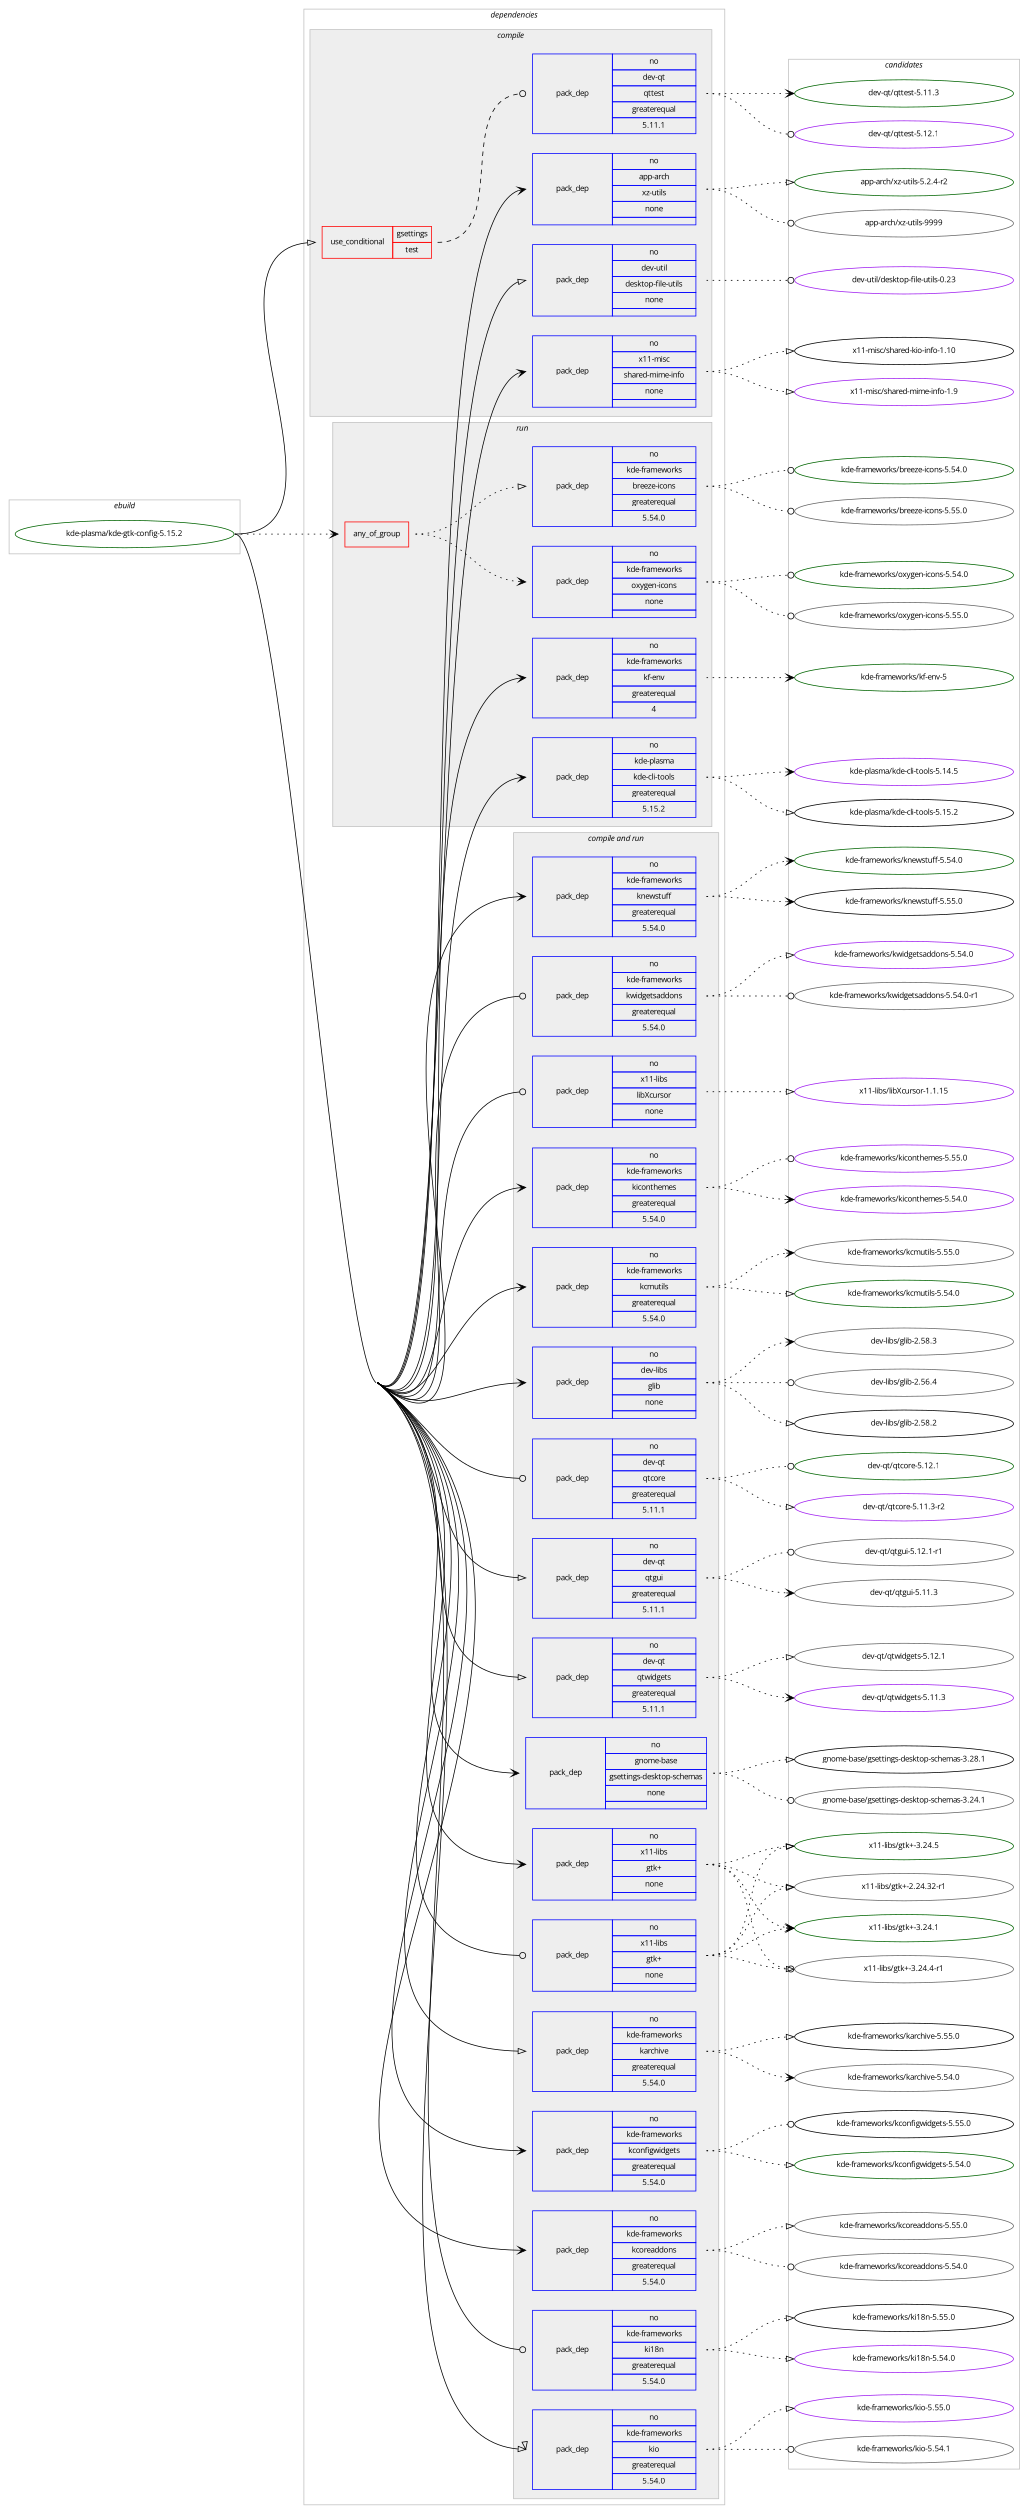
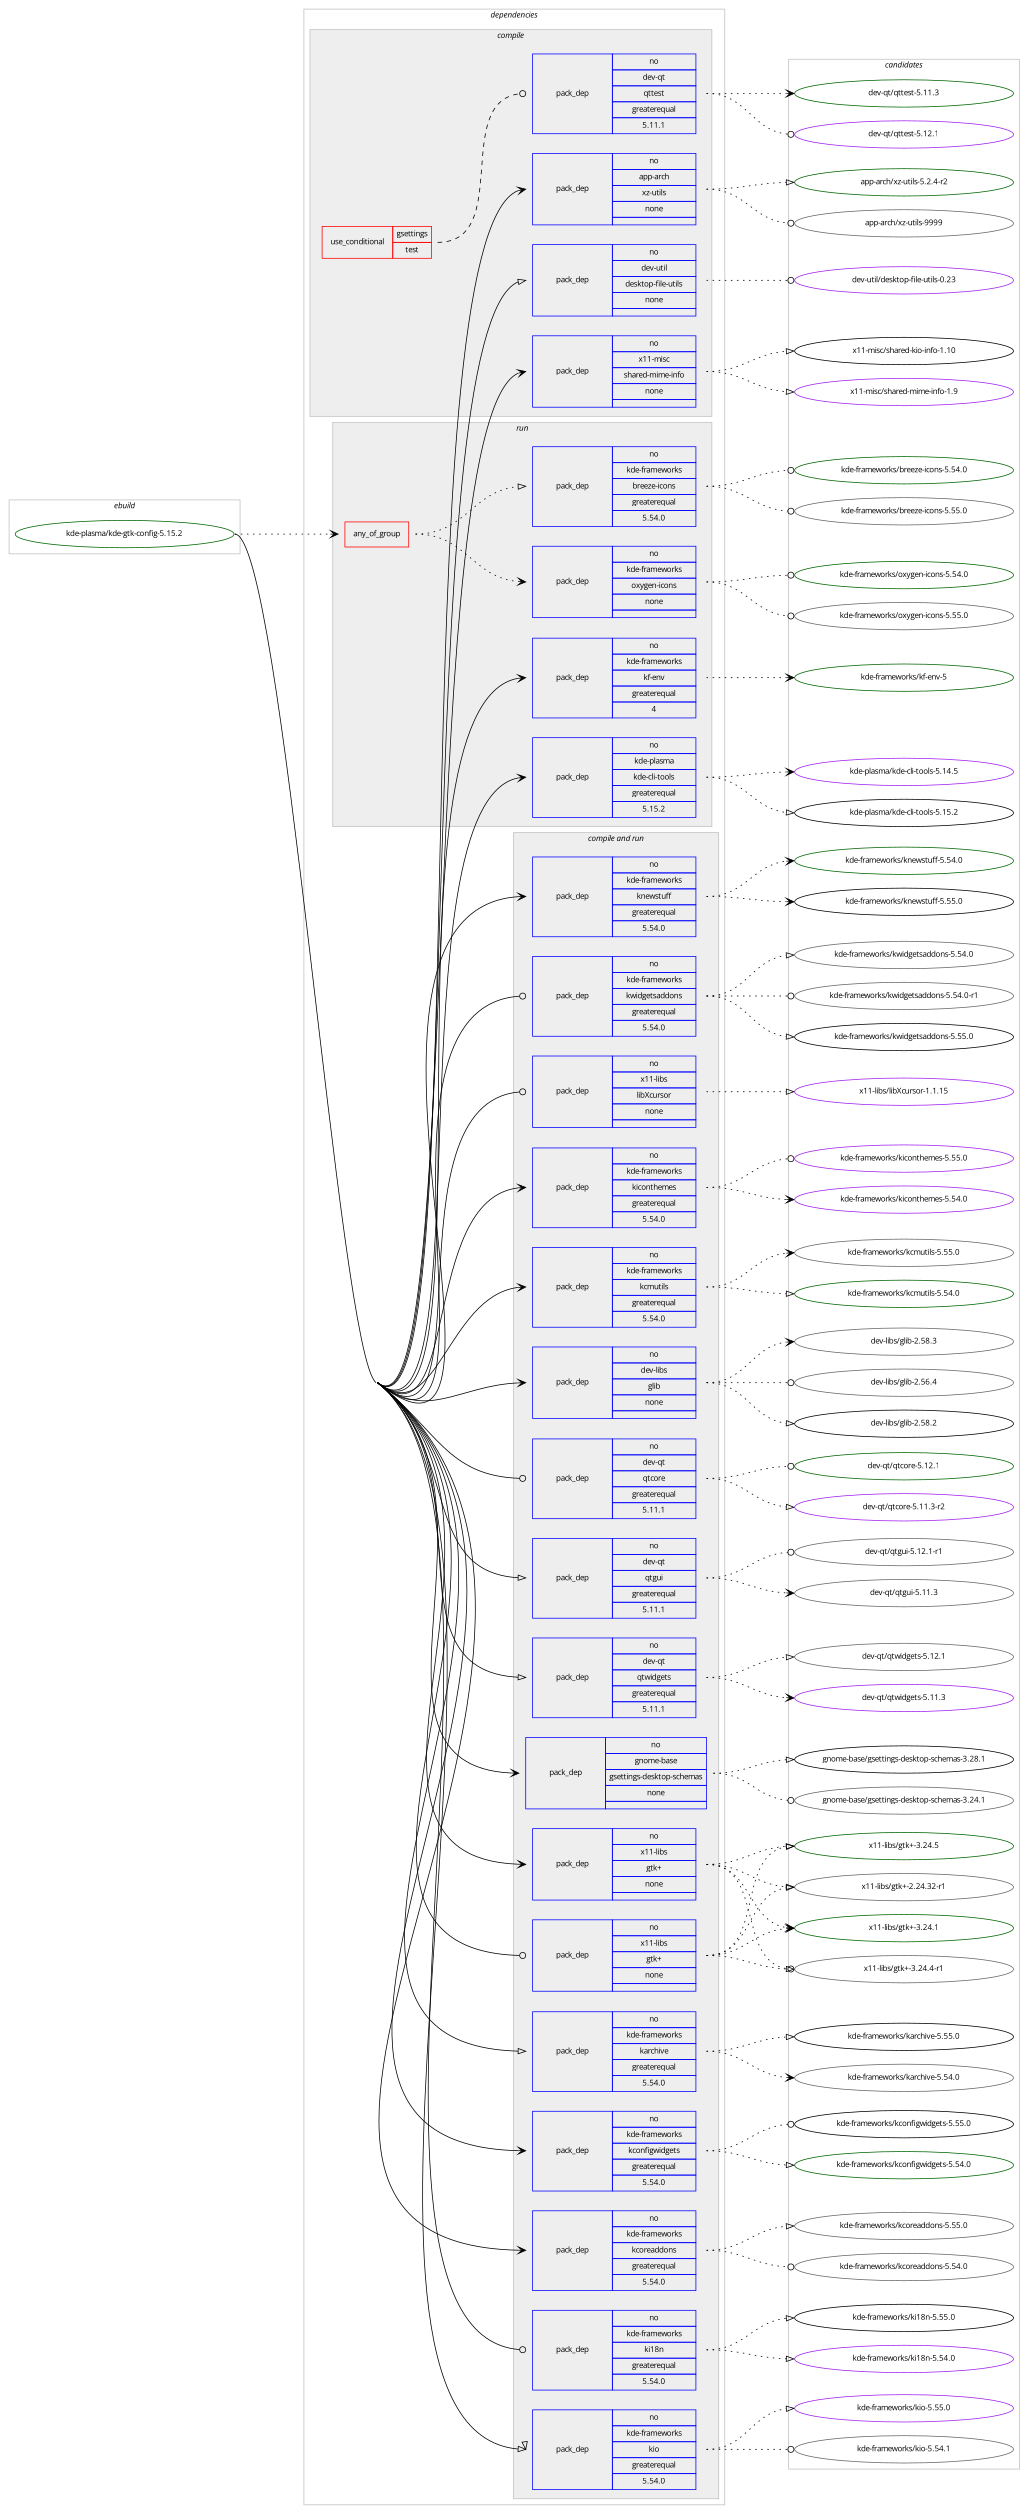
(276, 392) -> none
(904, 955) -> (904, 955)
none -> (904, 1037)
